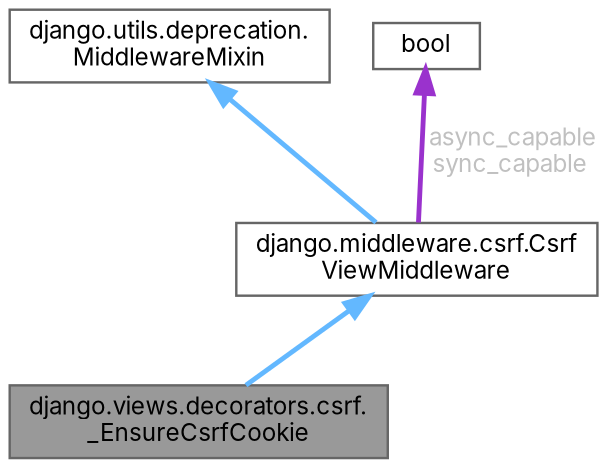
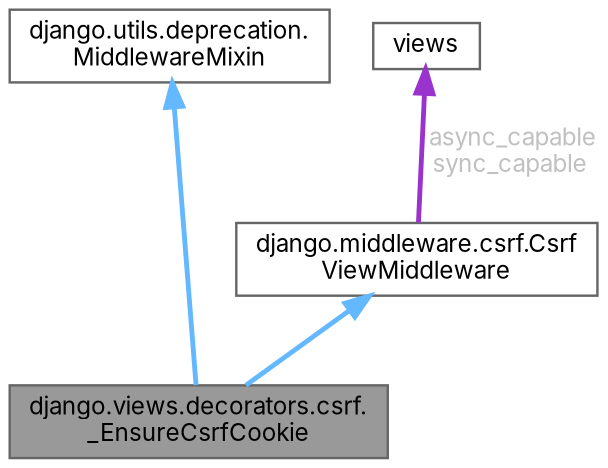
(427, 46) -> (427, 46)
(303, 161) -> (185, 246)
